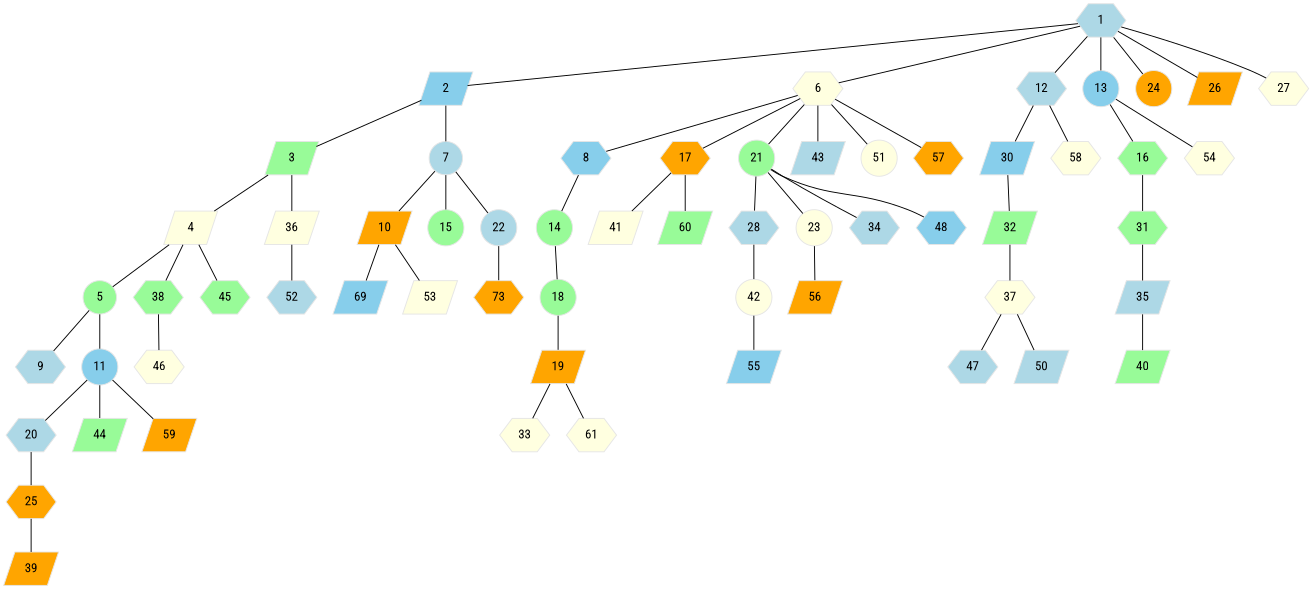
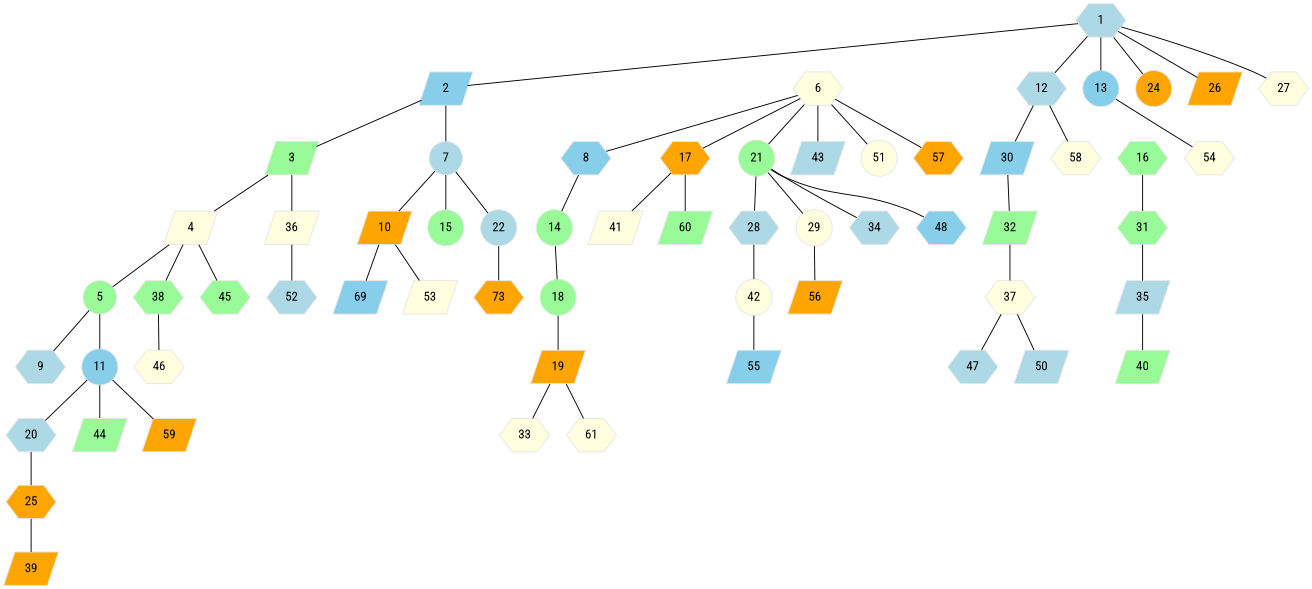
(959, 55) -> none
(1121, 123) -> none
(814, 228) -> (814, 228)
